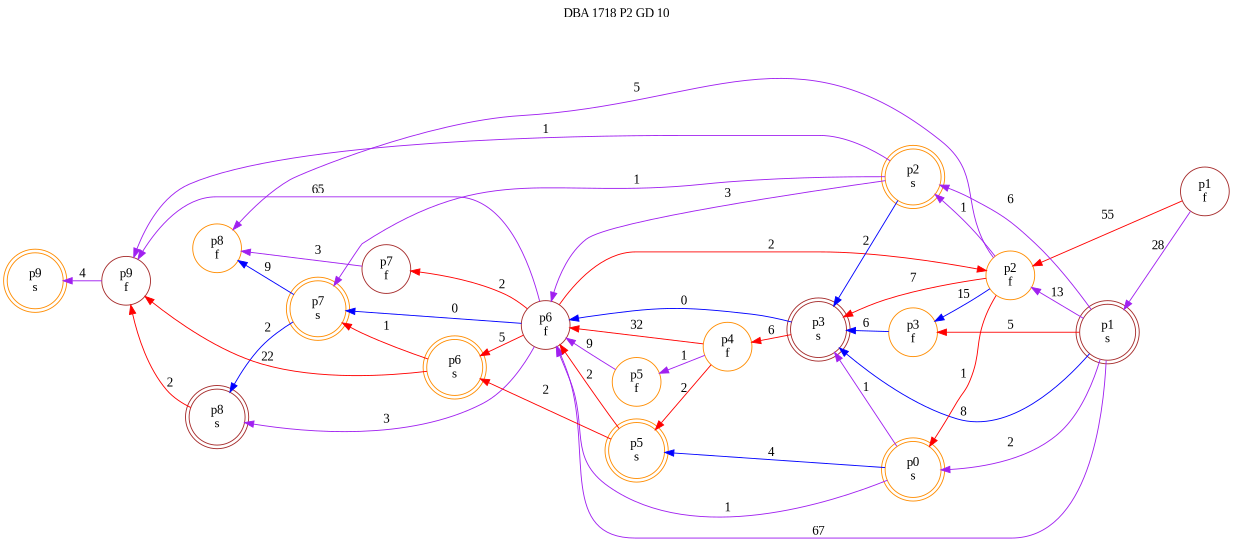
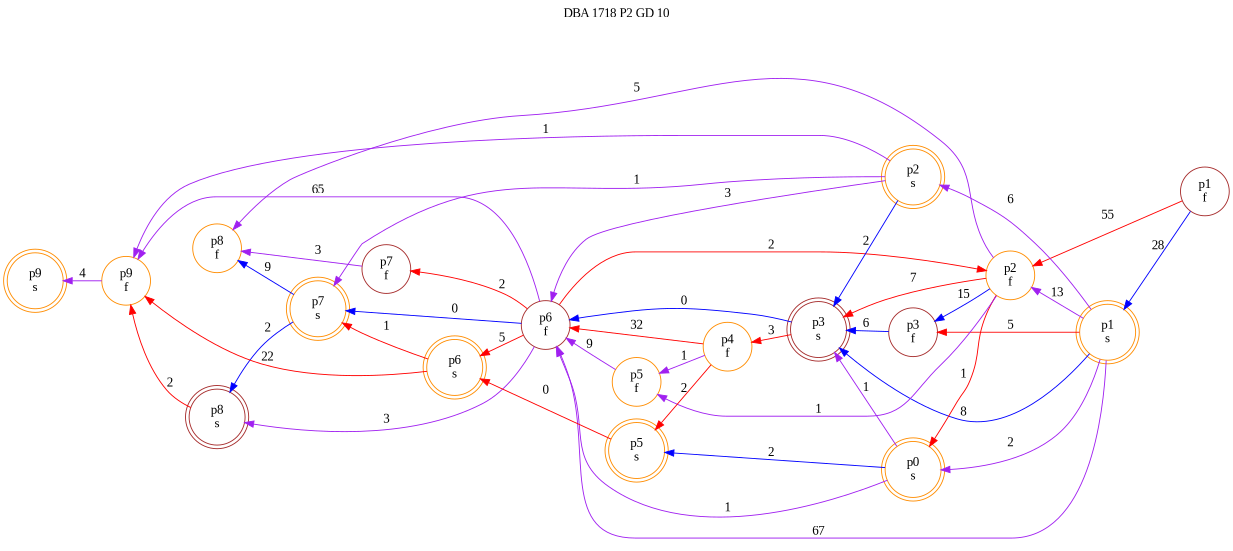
(970, 227) -> (856, 416)
(1160, 256) -> (1160, 256)
(126, 281) -> (126, 281)
(771, 331) -> (771, 331)
(913, 332) -> (913, 332)
(1108, 332) -> (1108, 332)
(546, 390) -> (546, 390)
(592, 391) -> none
(771, 453) -> (771, 453)
